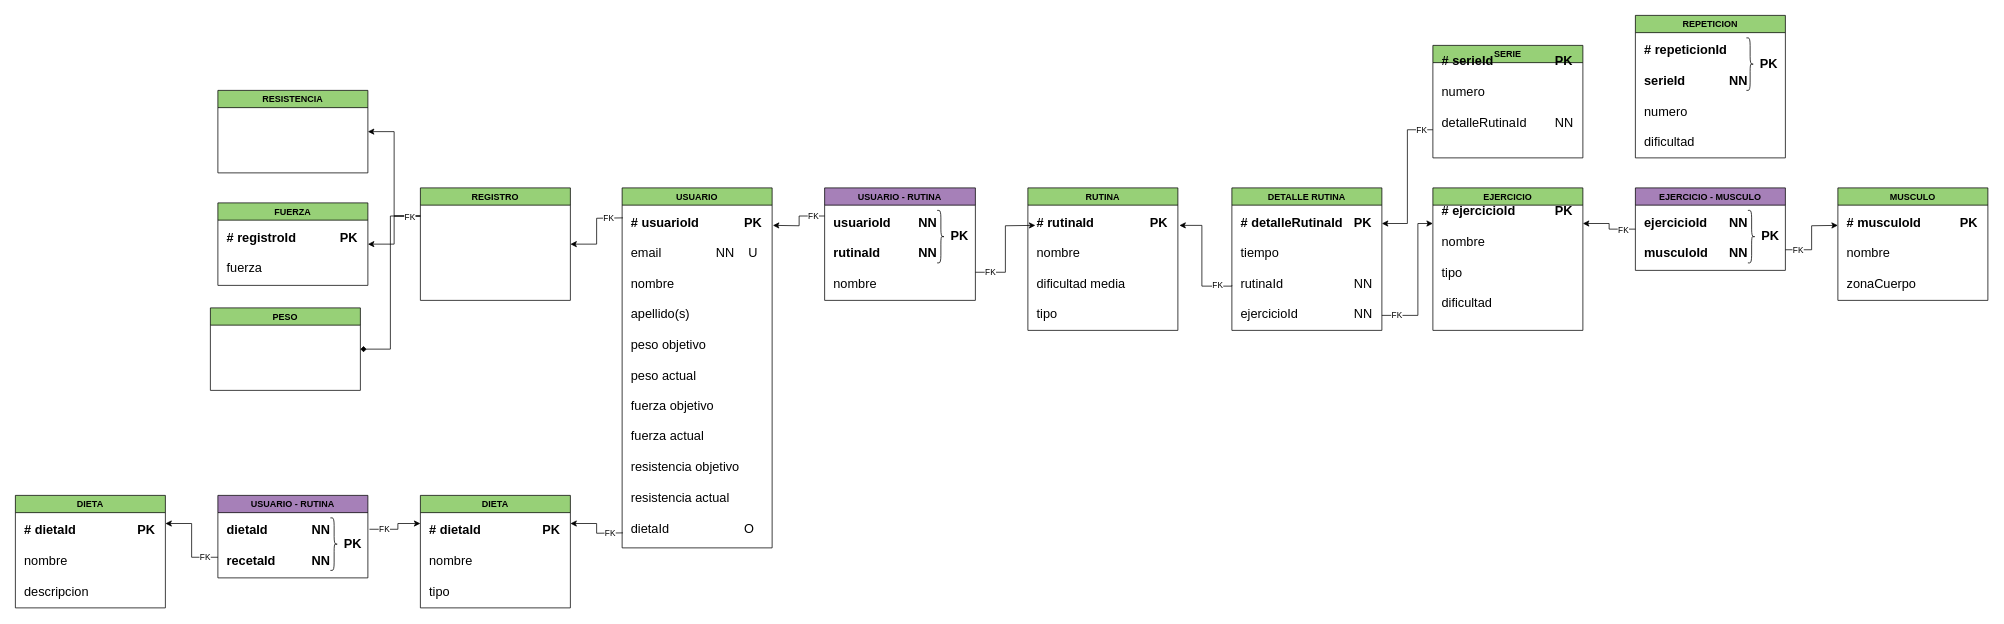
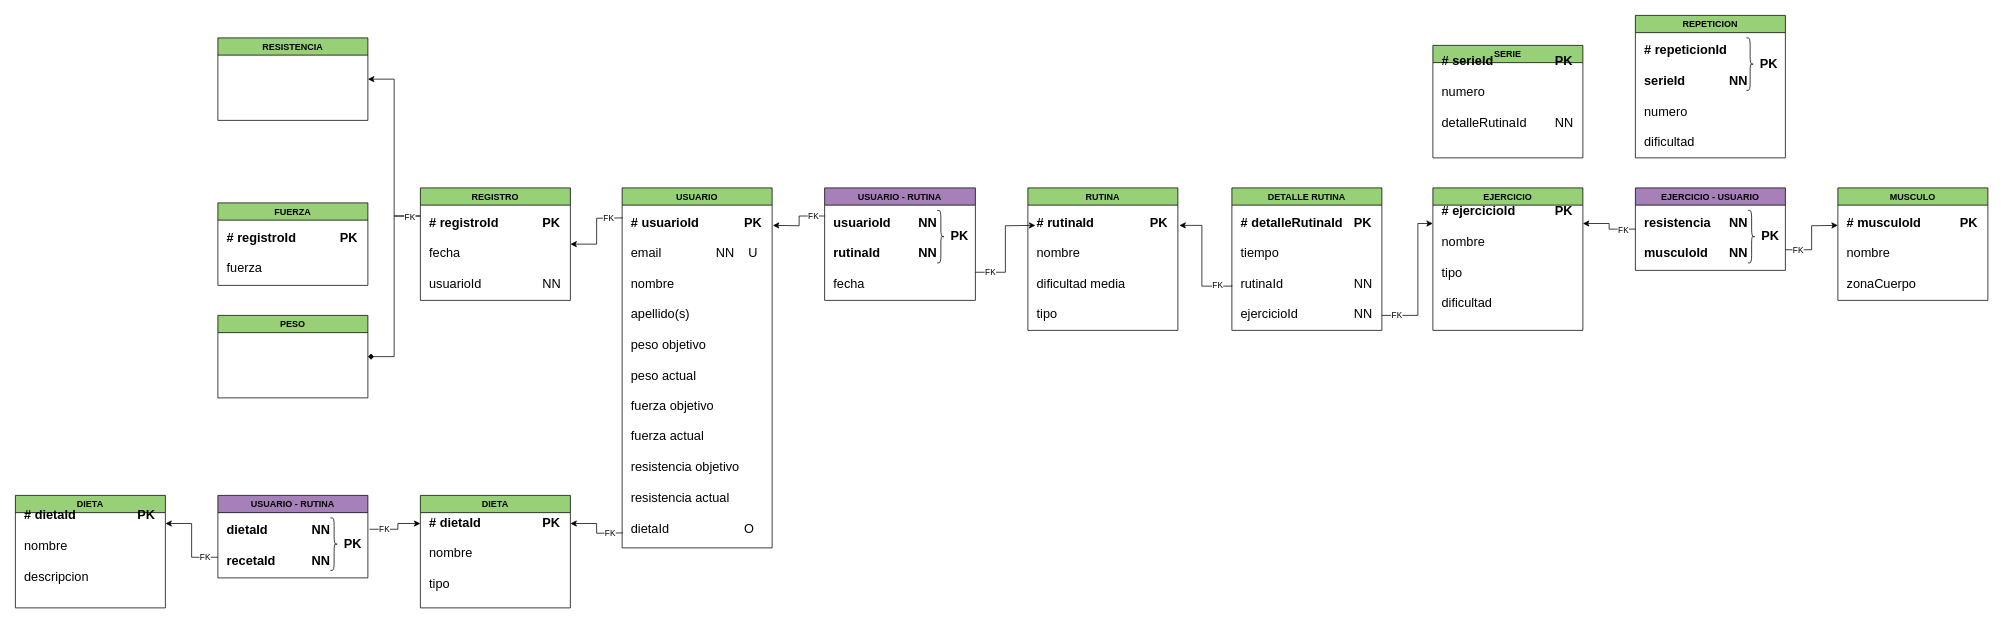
(293, 132) -> (293, 79)
(1407, 175) -> none
(1710, 197) -> (1710, 197)
(1693, 231) -> (1693, 231)
(875, 239) -> (875, 239)
(392, 244) -> none
none -> (495, 252)
(285, 349) -> (293, 357)
(90, 559) -> (90, 544)
(495, 559) -> (495, 552)
